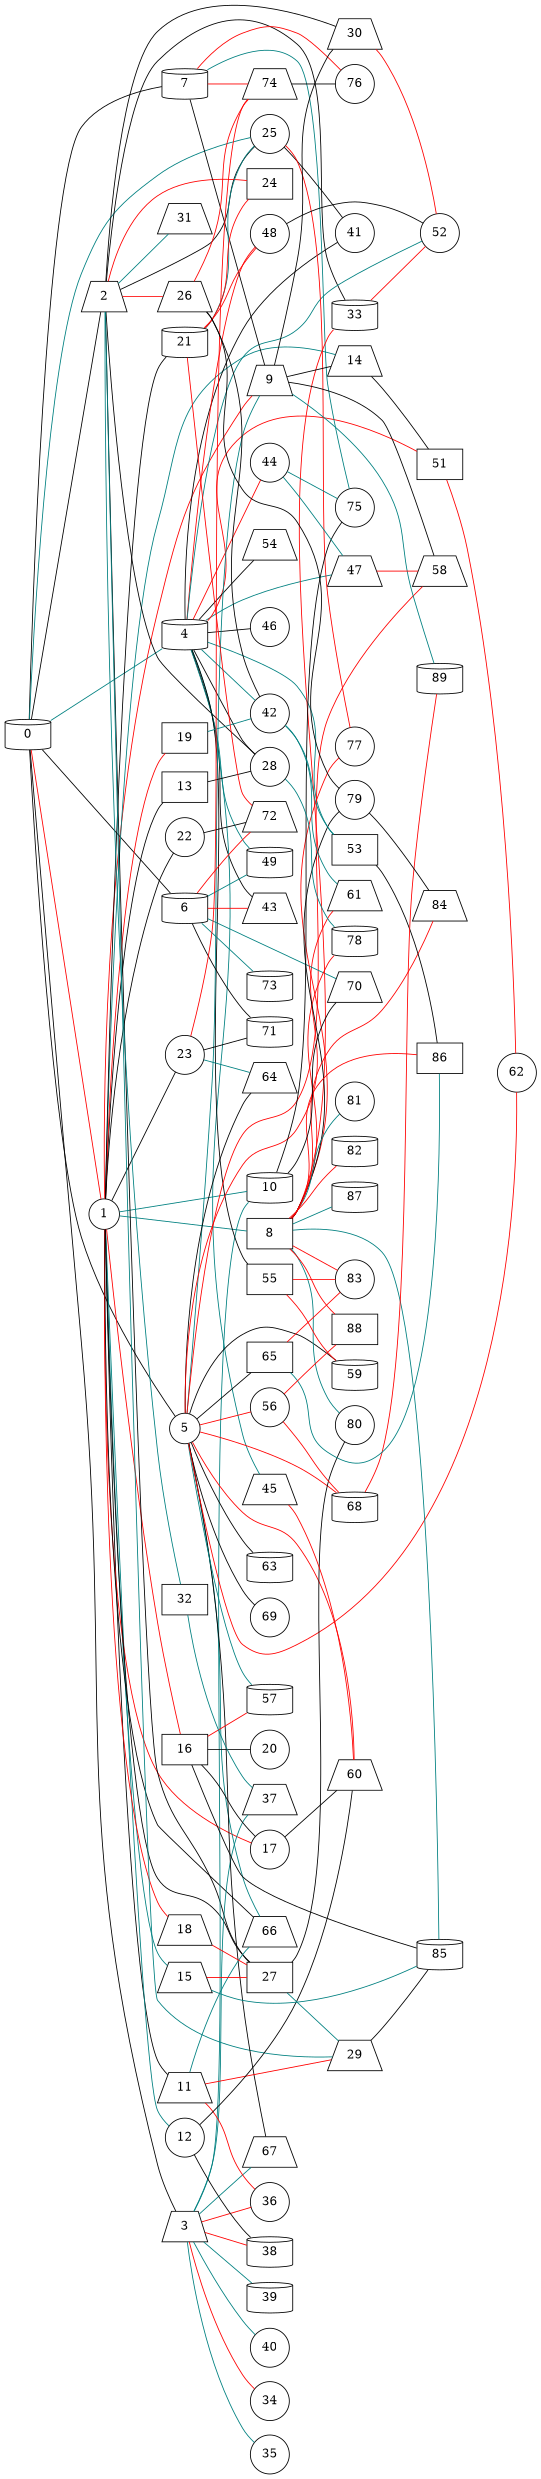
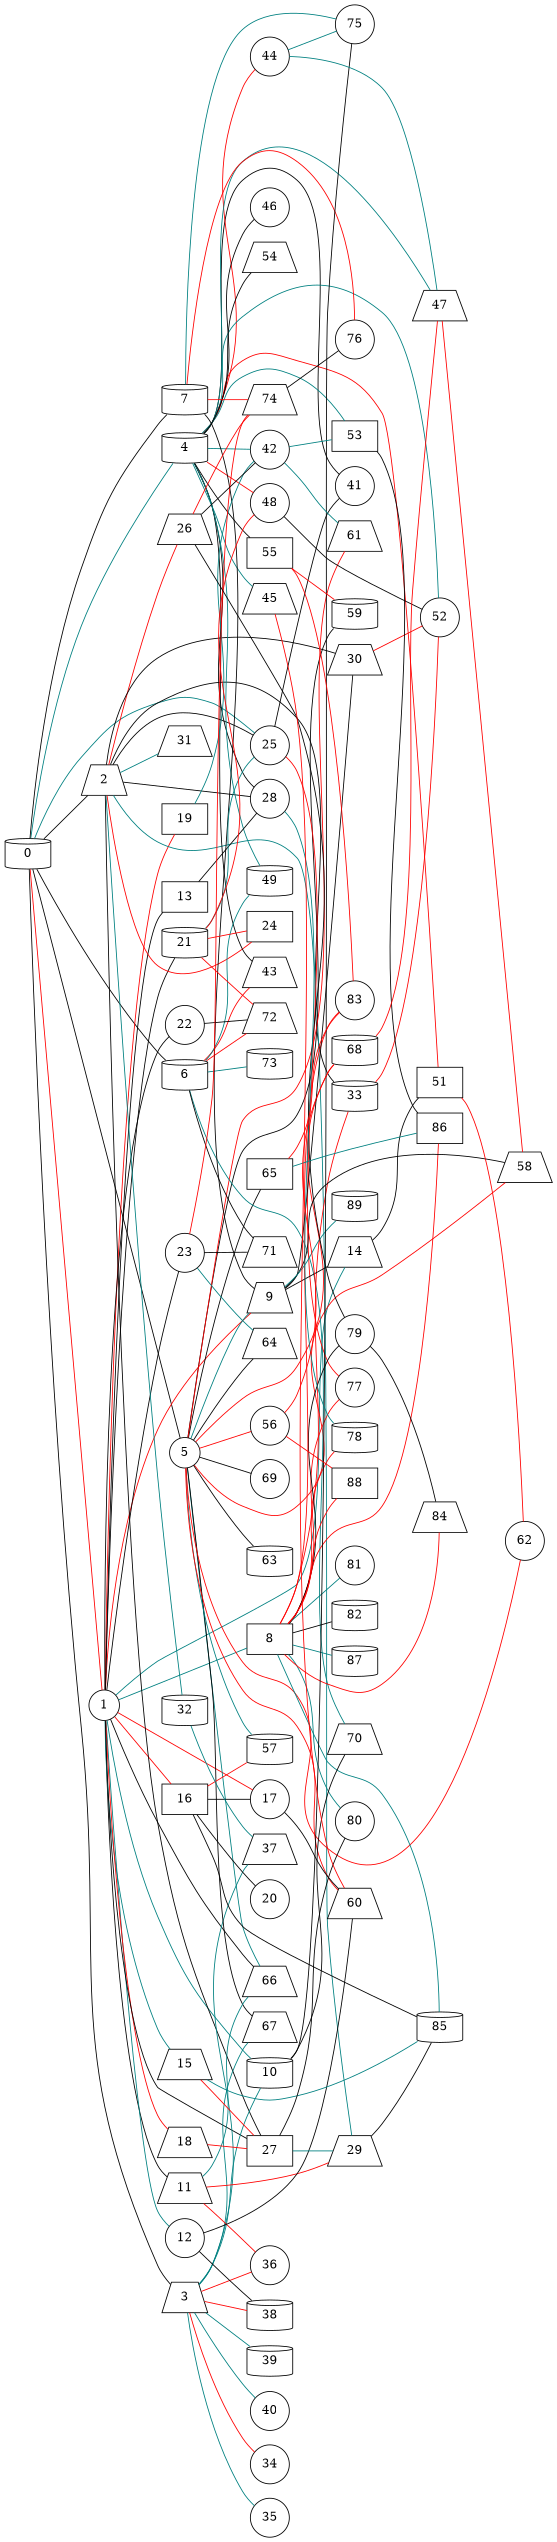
(270, 1032) -> (270, 1252)
(406, 1095) -> (411, 734)
(313, 1192) -> (312, 1627)
(185, 1600) -> (185, 1710)
